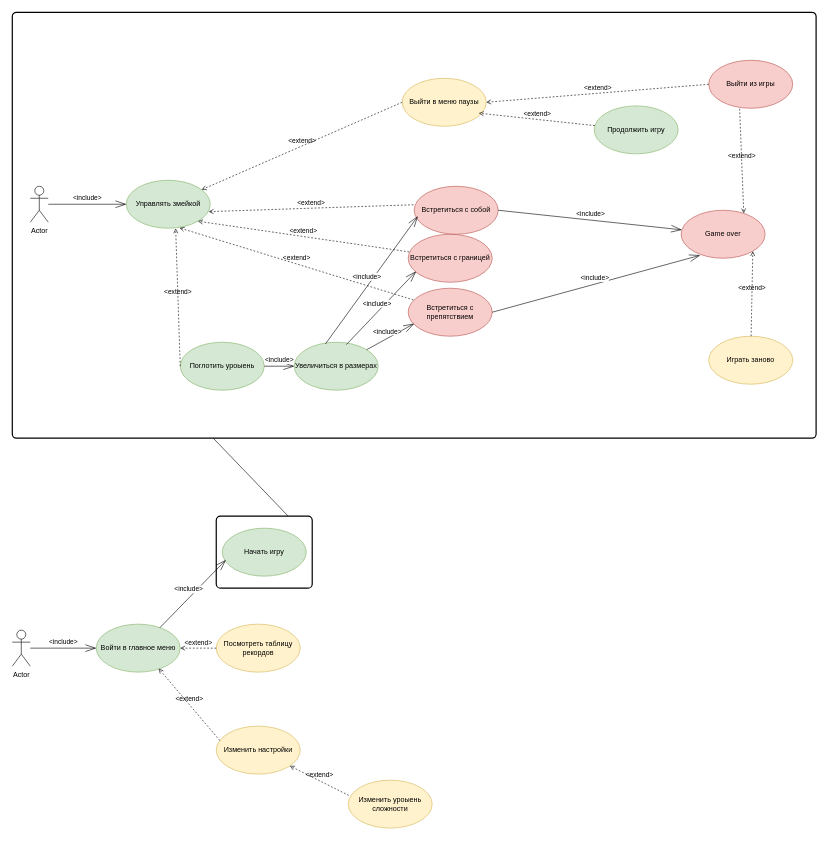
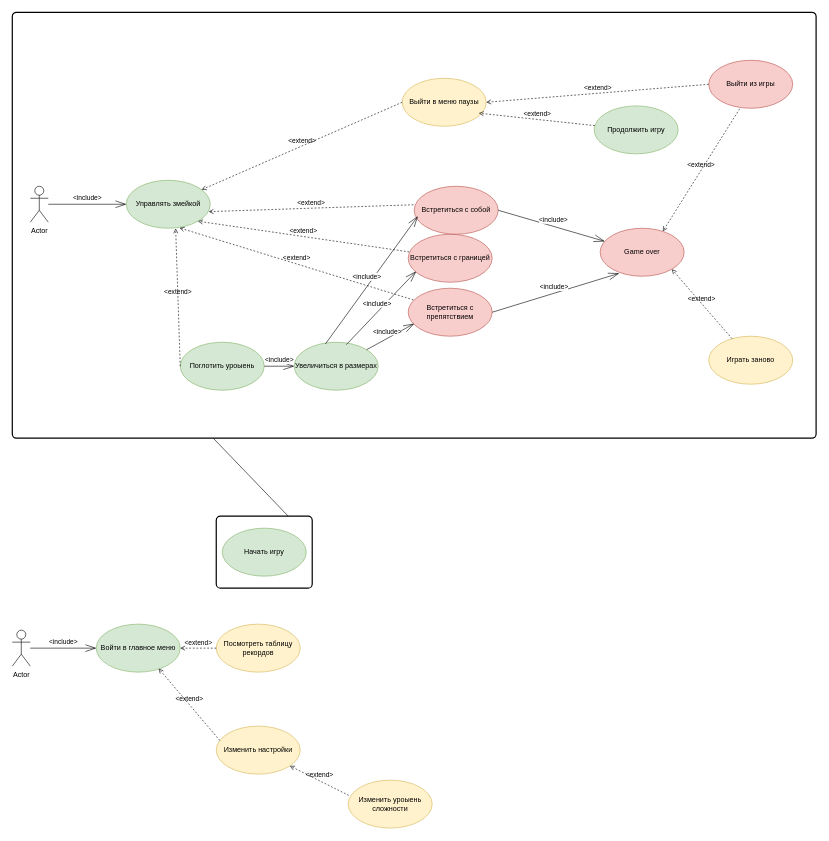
(723, 234) -> (642, 252)
(196, 591) -> none
